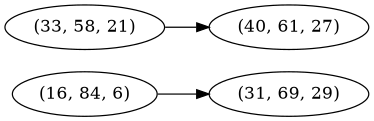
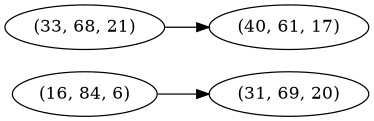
(85, 27) -> (85, 27)
(289, 27) -> (289, 27)
(289, 94) -> (289, 94)
